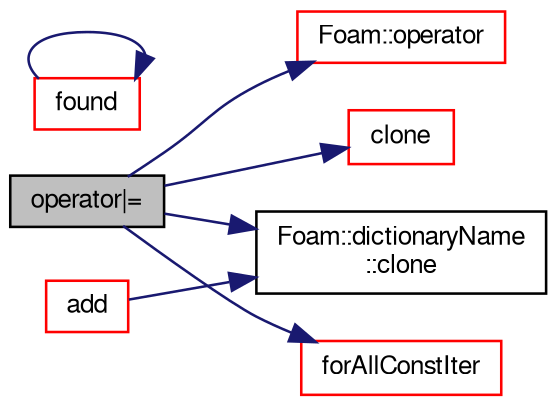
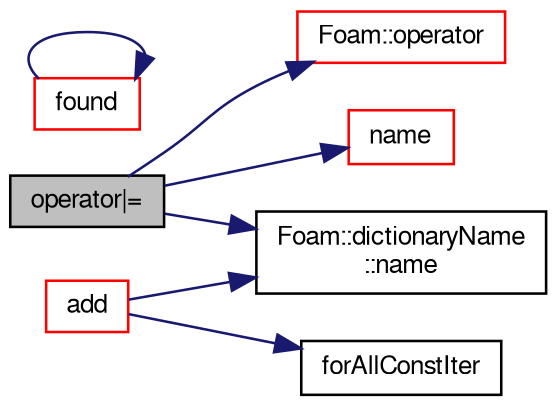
(401, 137) -> (401, 137)
(401, 253) -> (401, 253)
(188, 272) -> (202, 329)
(401, 368) -> (401, 368)
